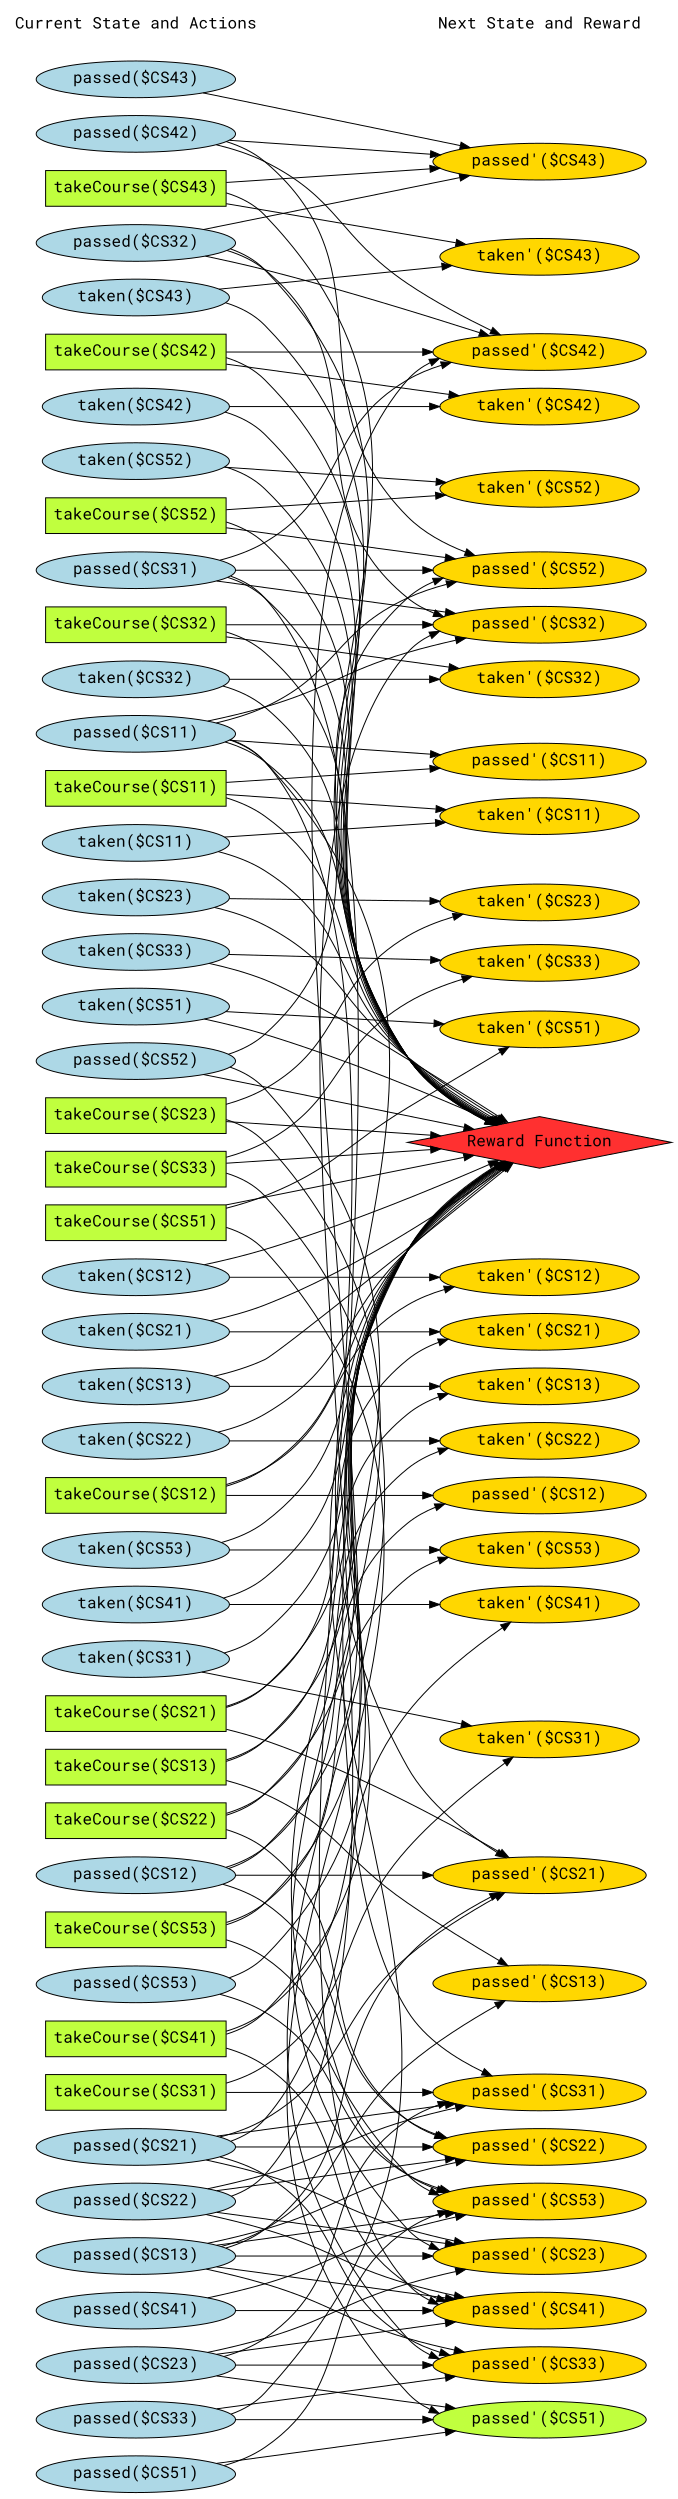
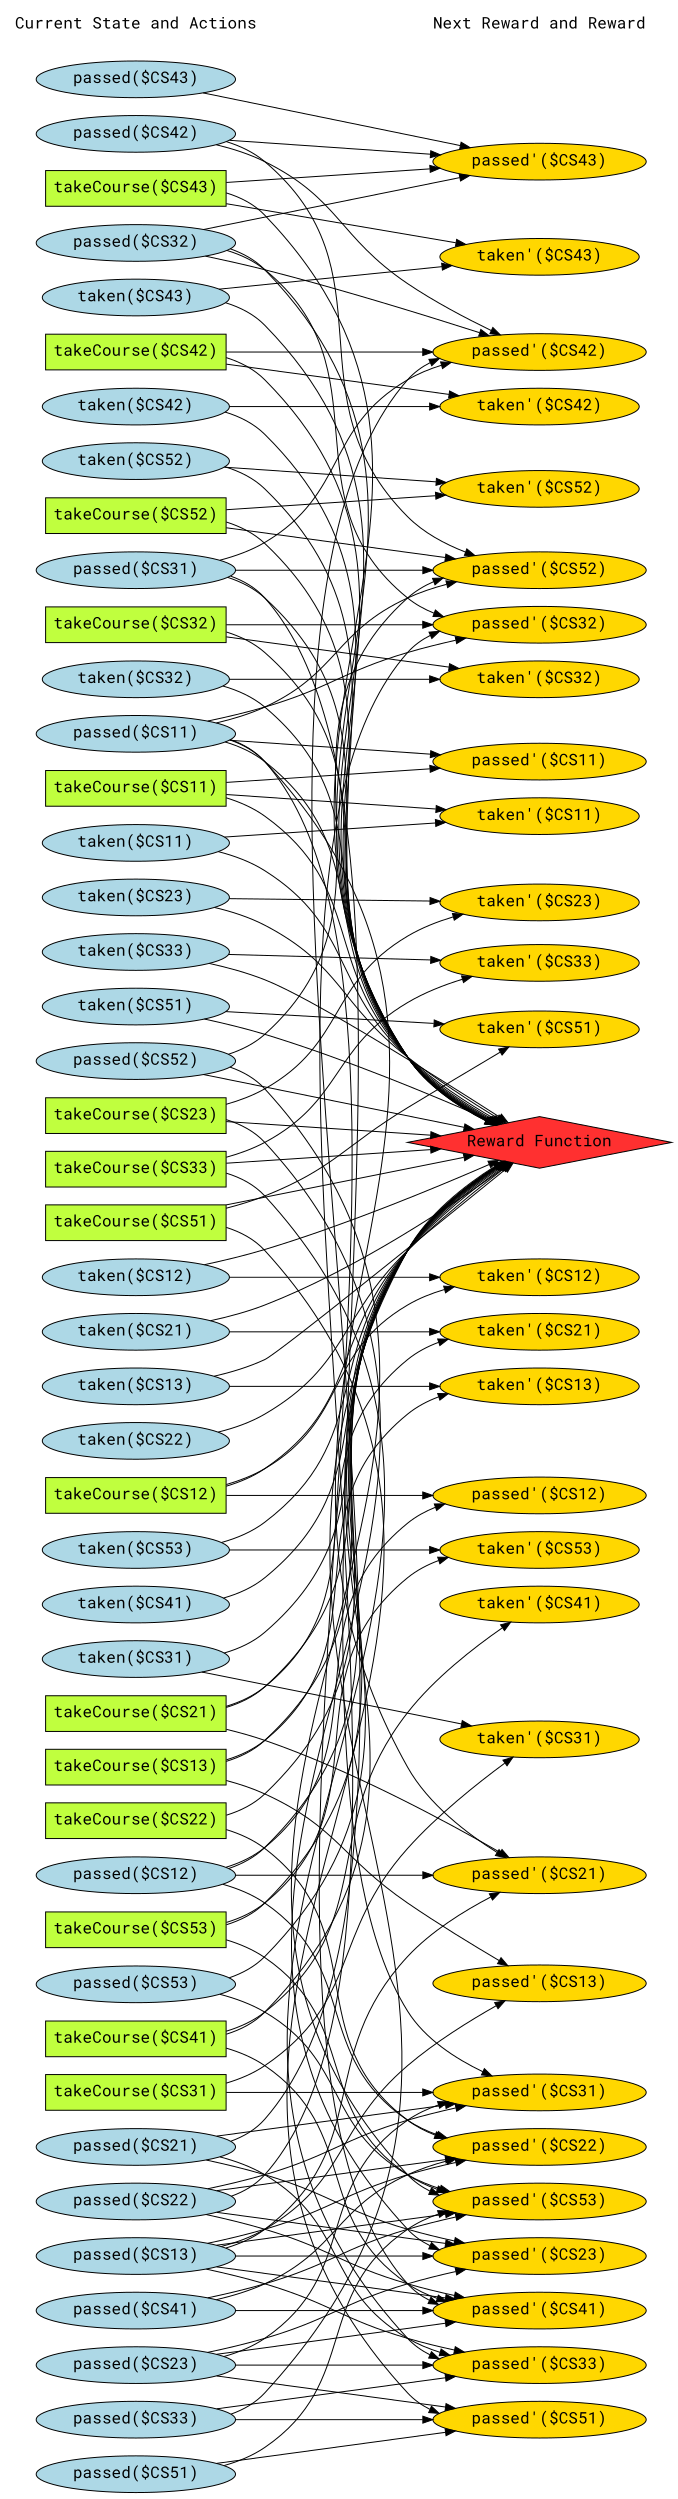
(540, 25) -> (540, 25)
(320, 595) -> none
(540, 1441) -> none
(314, 1605) -> none
(355, 2017) -> none
(320, 2147) -> (362, 2204)
(540, 2420) -> (540, 2420)
